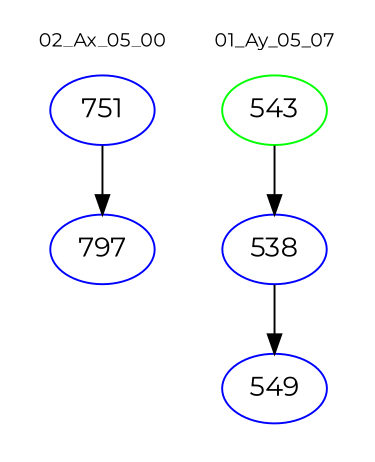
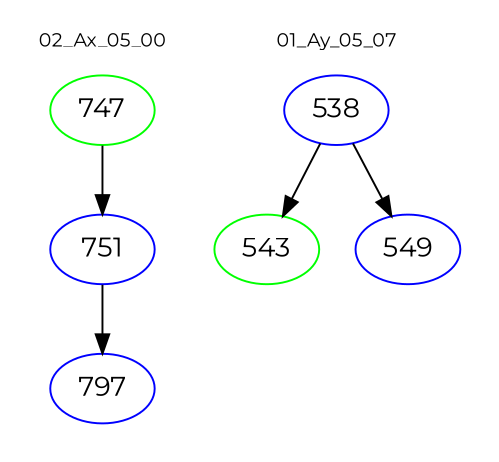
none -> (102, 110)
(275, 170) -> (306, 171)
